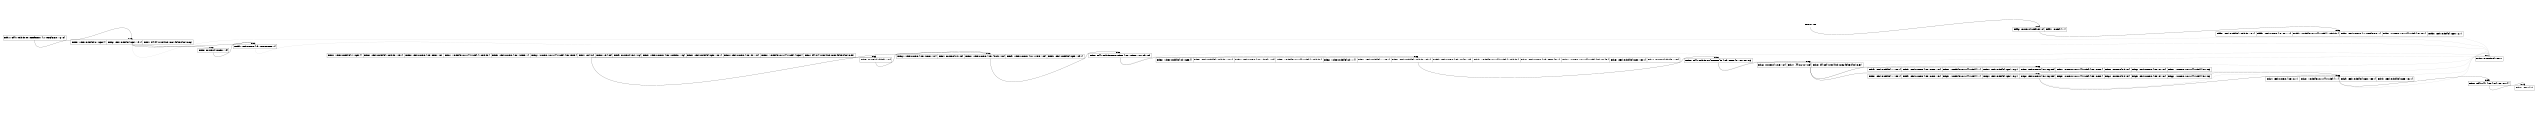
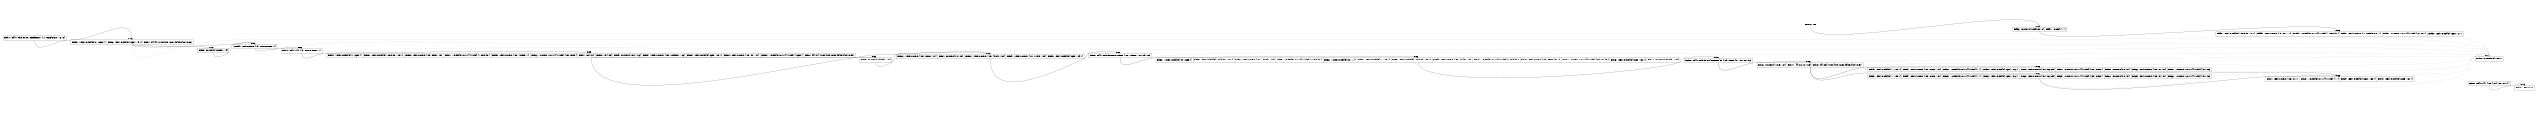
none -> (302, 51)
(2414, 81) -> none
